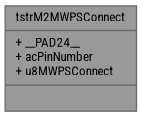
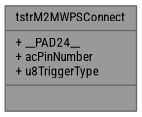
(65, 71) -> (57, 71)
